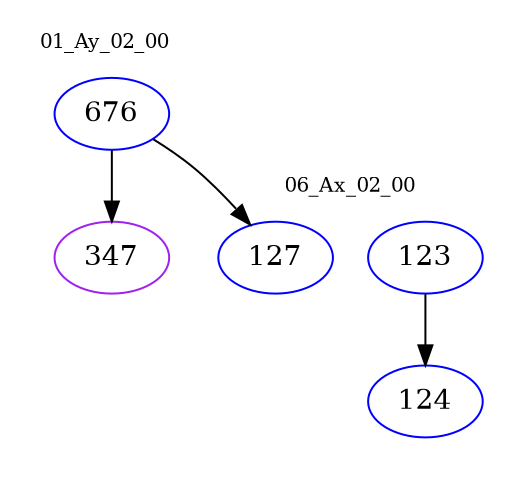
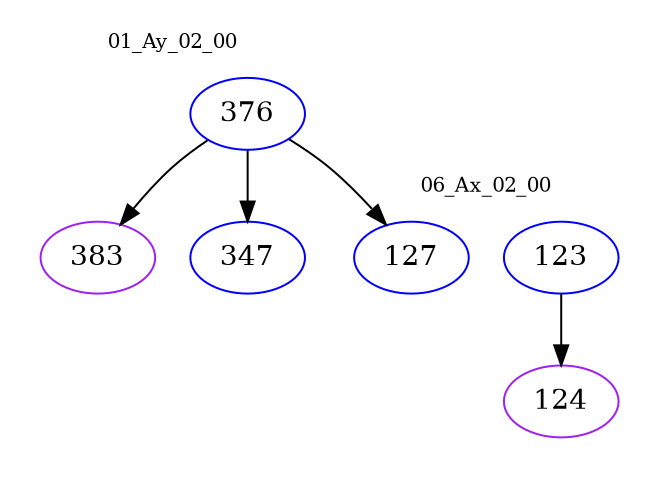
(112, 114) -> (248, 114)
none -> (98, 258)
(112, 258) -> (248, 258)
(425, 401) -> (561, 401)
